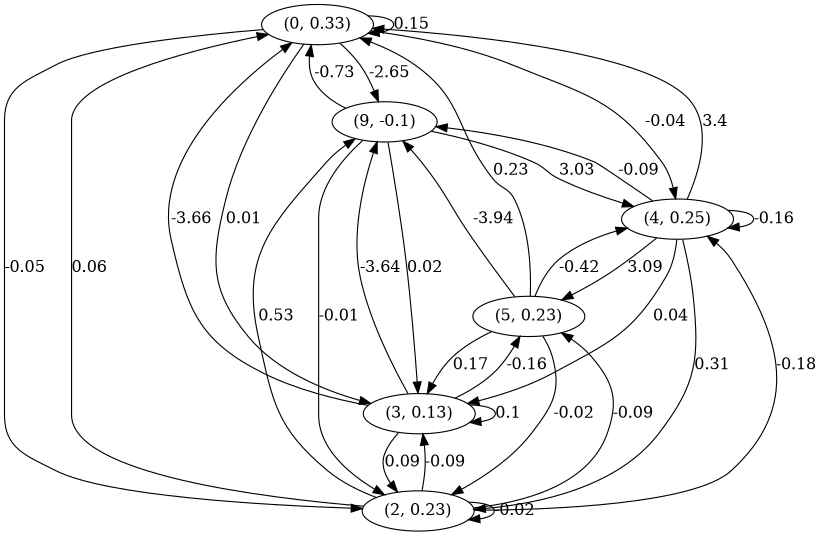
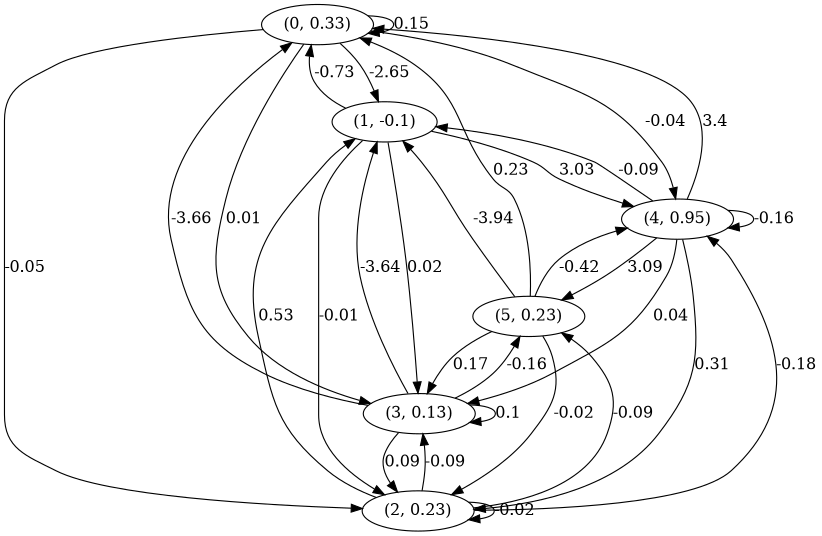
(385, 122) -> (385, 122)
(678, 219) -> (678, 219)
(72, 321) -> none
